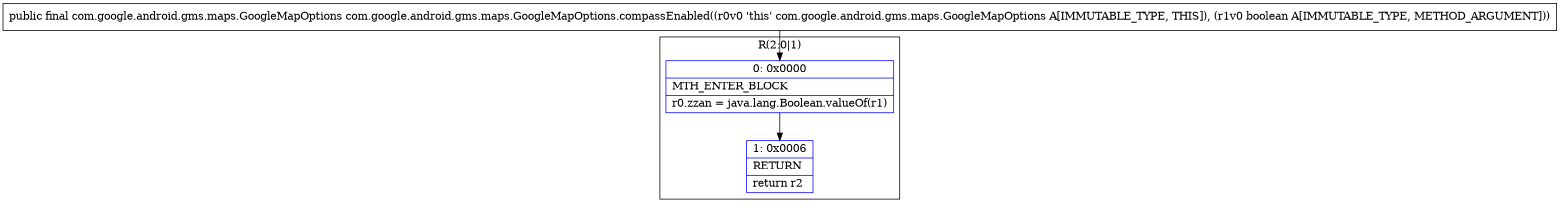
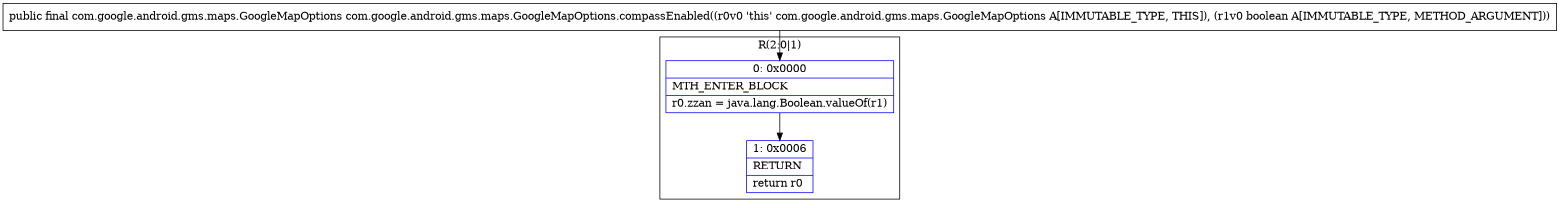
(778, 184) -> (778, 184)
